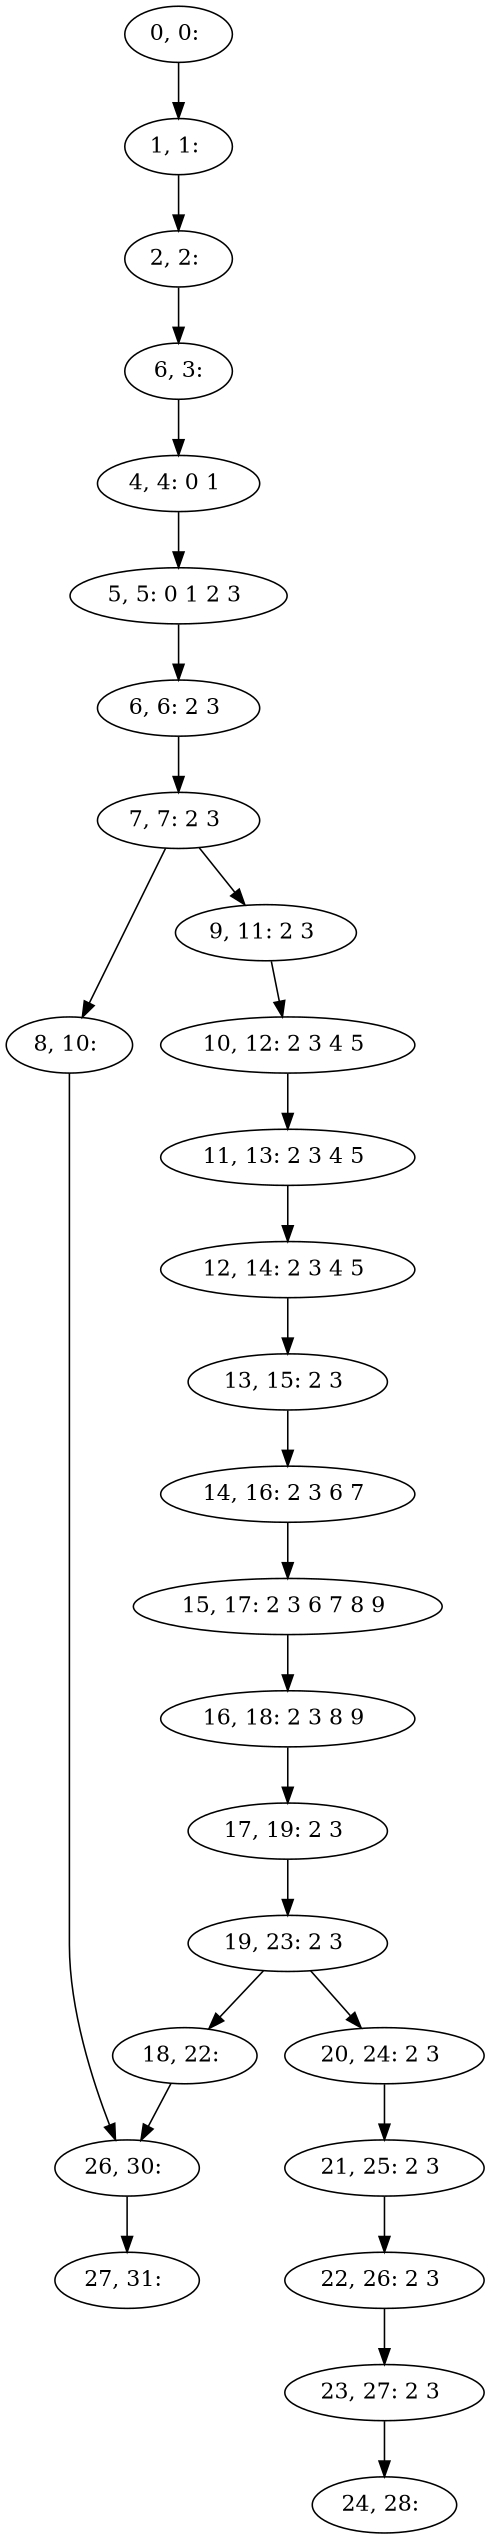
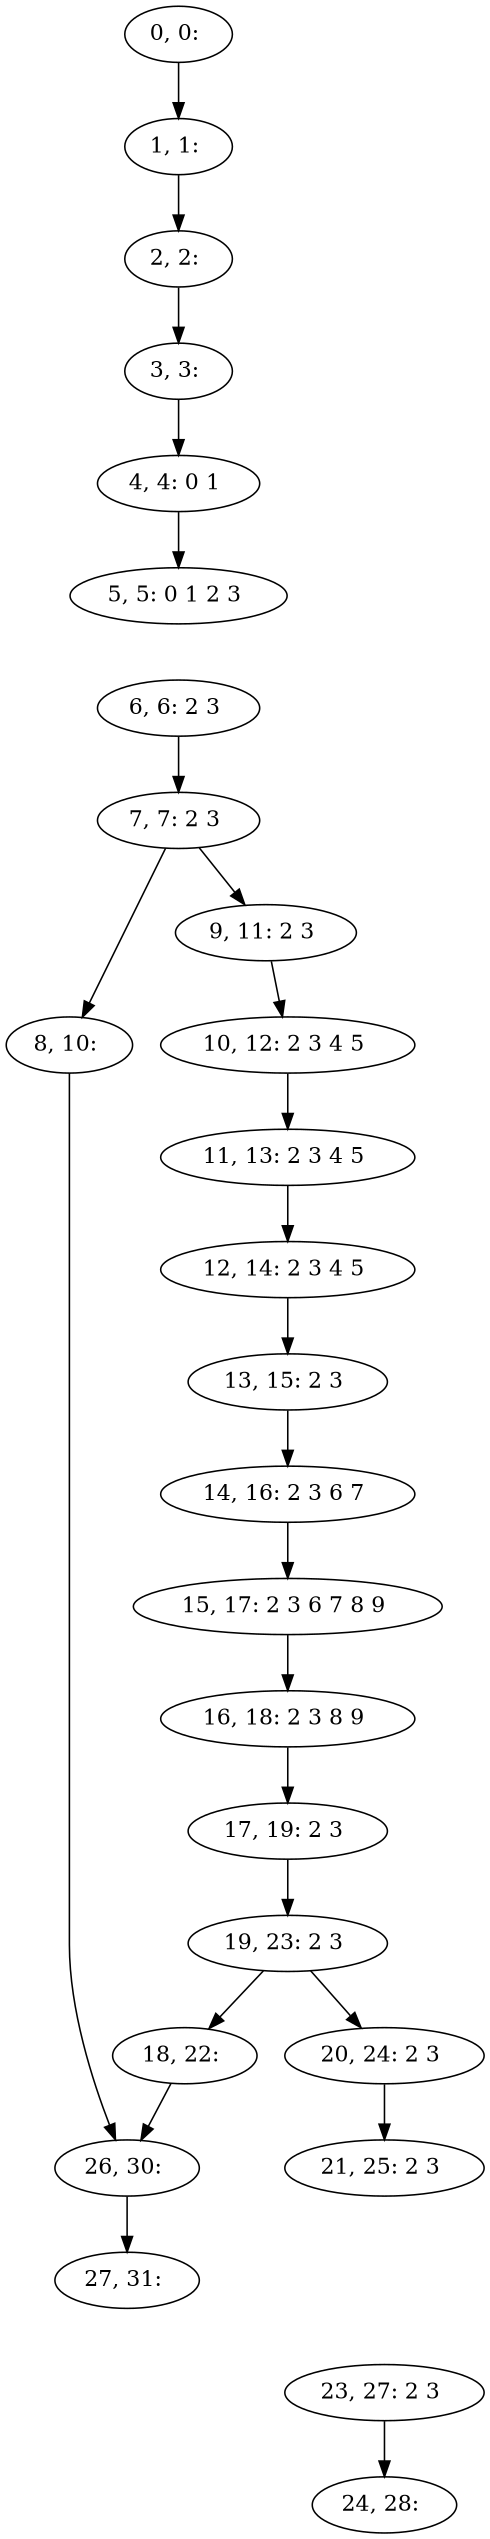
(179, 371) -> (179, 371)
(179, 644) -> none
(384, 2280) -> none
